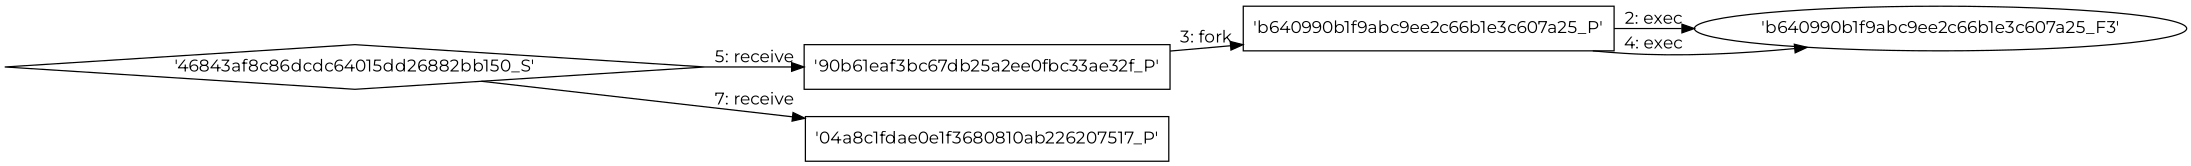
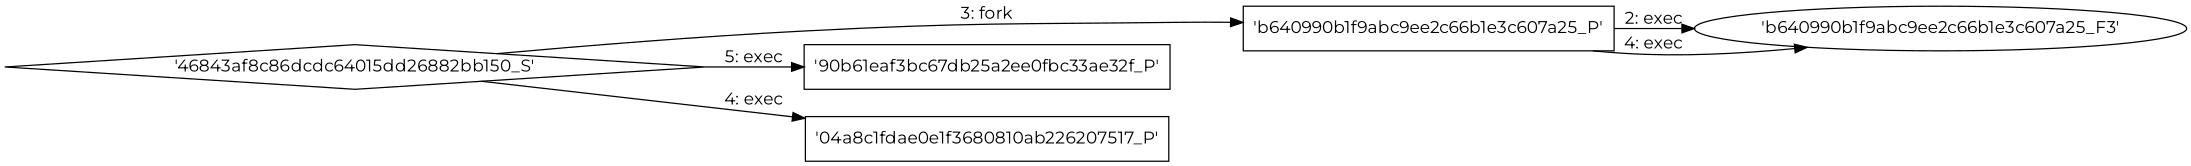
(1200, 48) -> (863, 28)
(755, 58) -> (755, 58)
(755, 100) -> (755, 100)
